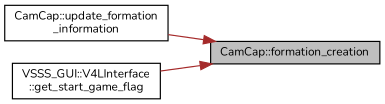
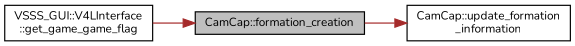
(186, 37) -> (380, 23)
(86, 81) -> (79, 23)
